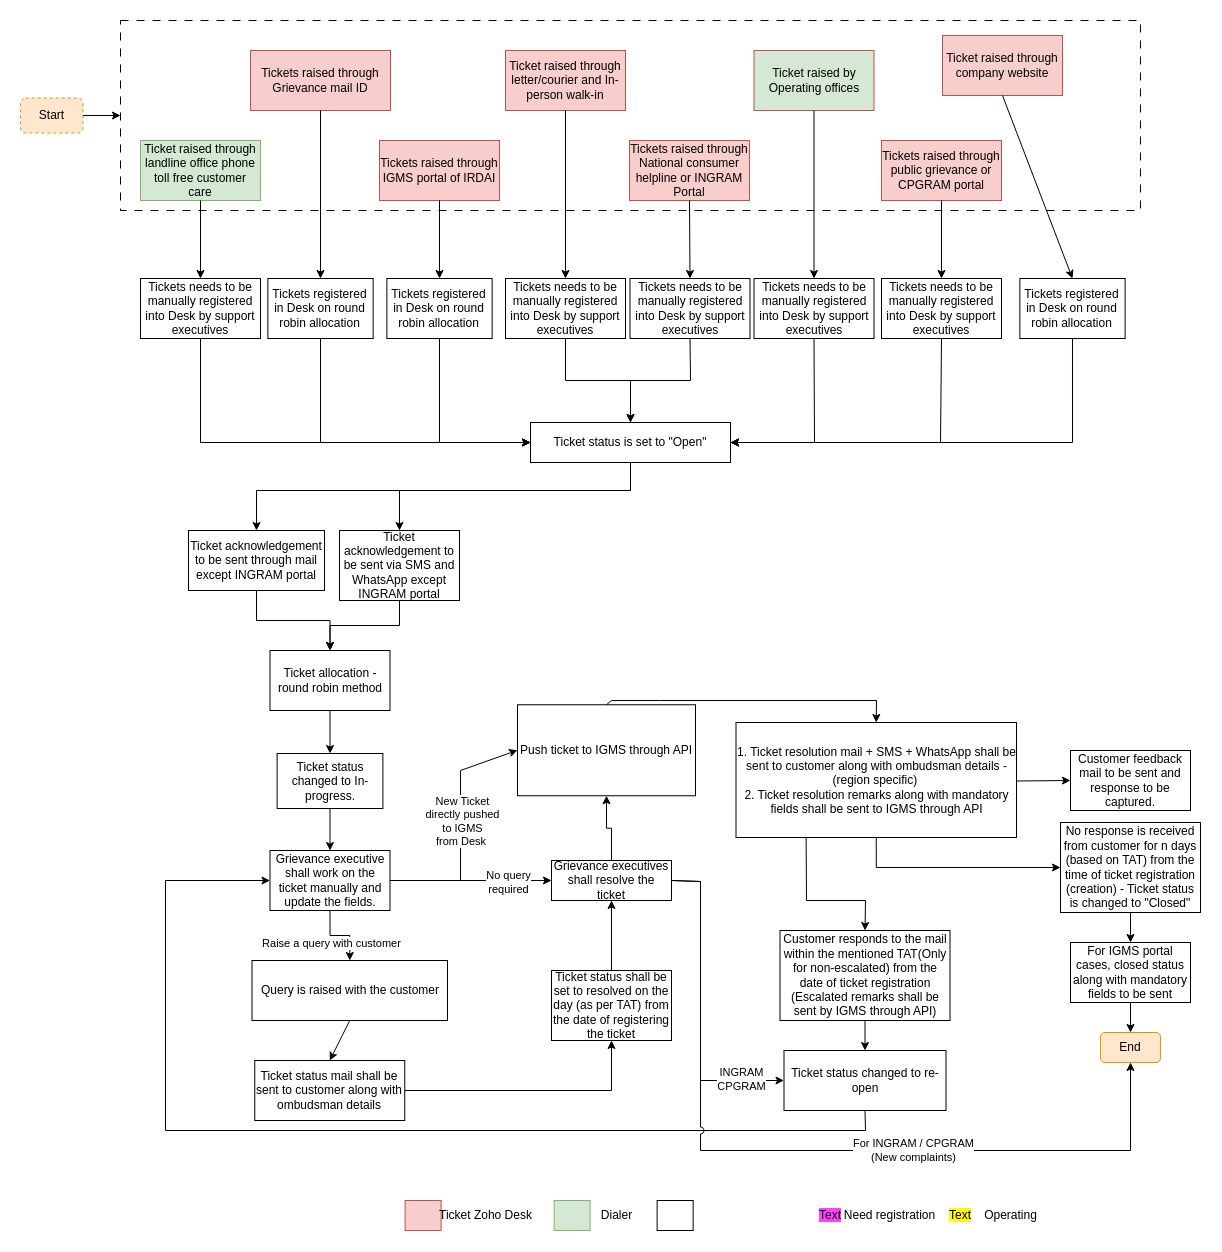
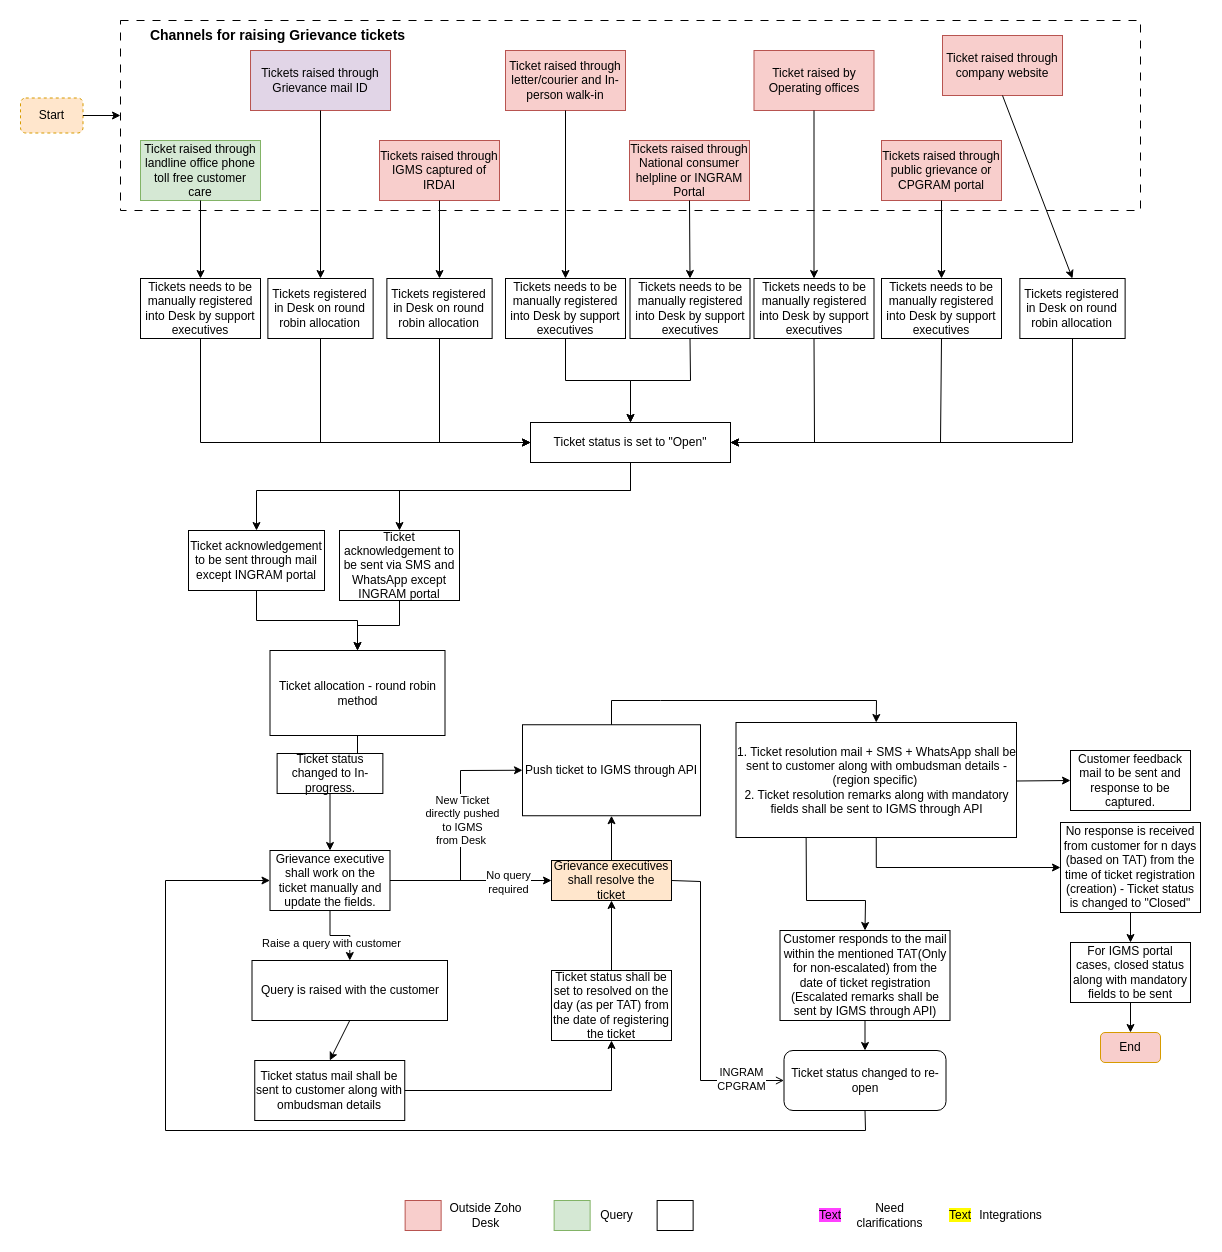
none -> (277, 36)
(321, 81) -> (321, 81)
(814, 81) -> (814, 81)
(440, 171) -> (440, 171)
(330, 681) -> (358, 693)
(607, 750) -> (612, 770)
(330, 781) -> (330, 774)
(612, 881) -> (612, 881)
(1131, 1048) -> (1131, 1048)
(776, 1081) -> (777, 1081)
(865, 1081) -> (865, 1081)
(1092, 1151) -> none
(486, 1216) -> (486, 1216)
(617, 1216) -> (617, 1216)
(890, 1216) -> (890, 1216)
(1011, 1216) -> (1011, 1216)
